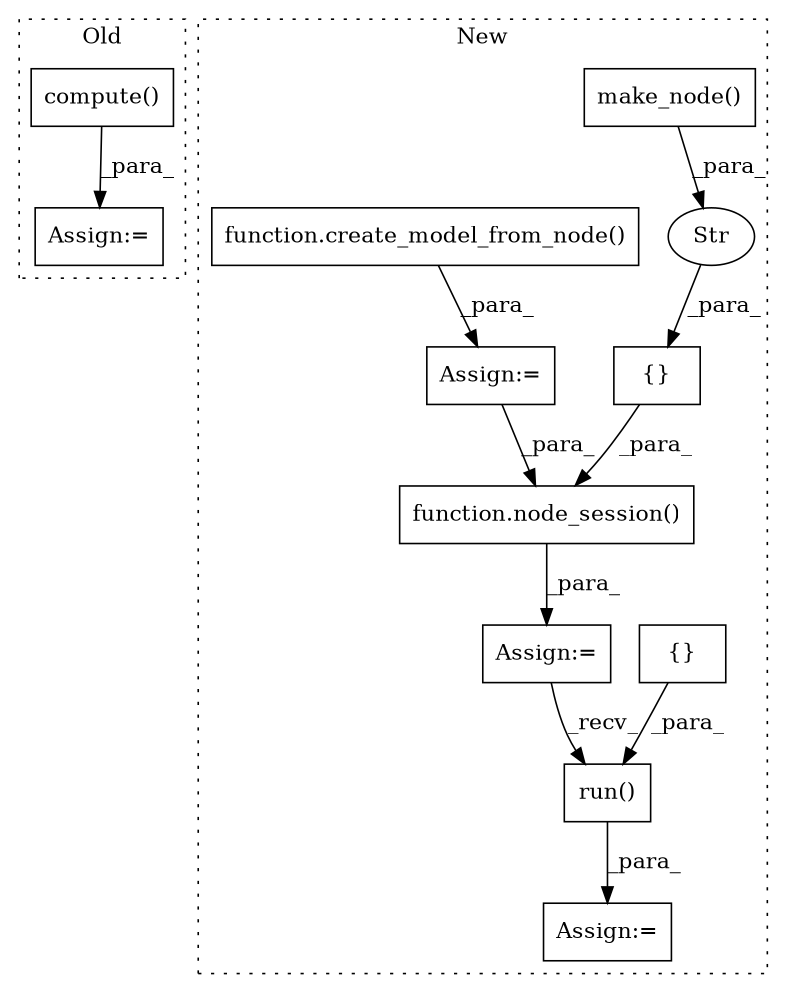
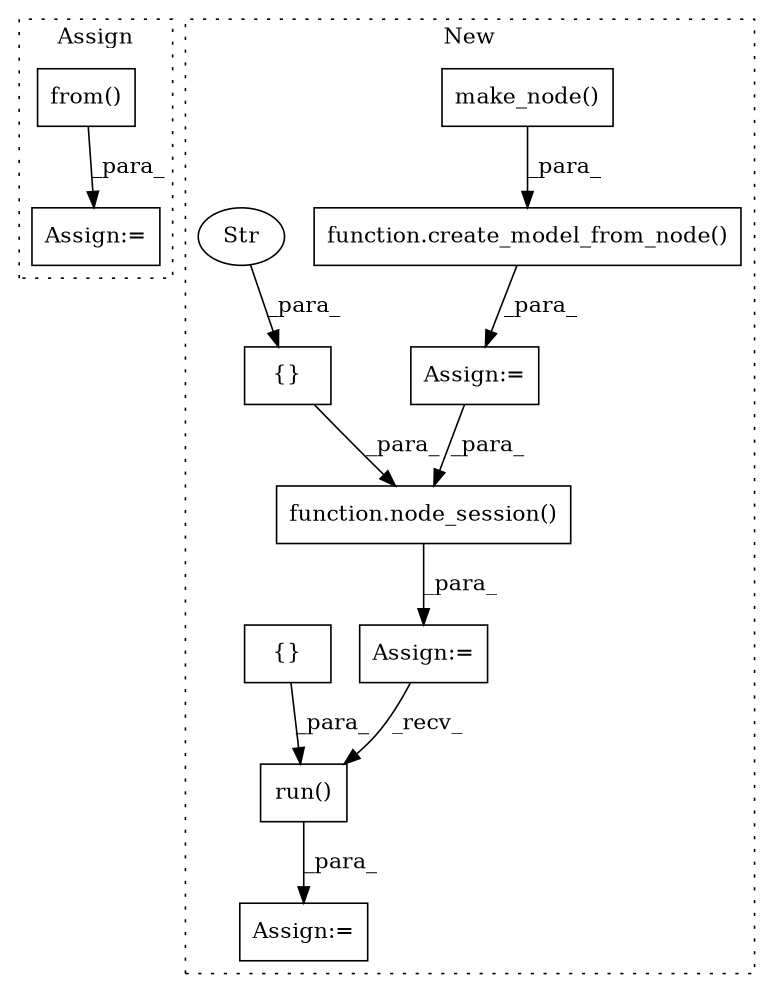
(102, 38) -> (96, 38)
(102, 98) -> (86, 98)
(688, 160) -> (528, 159)
